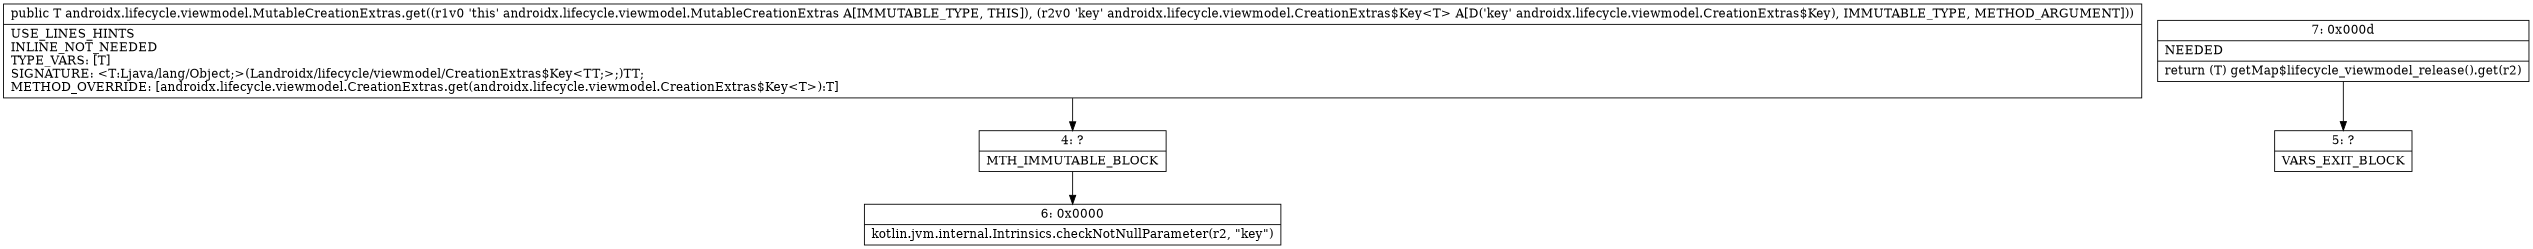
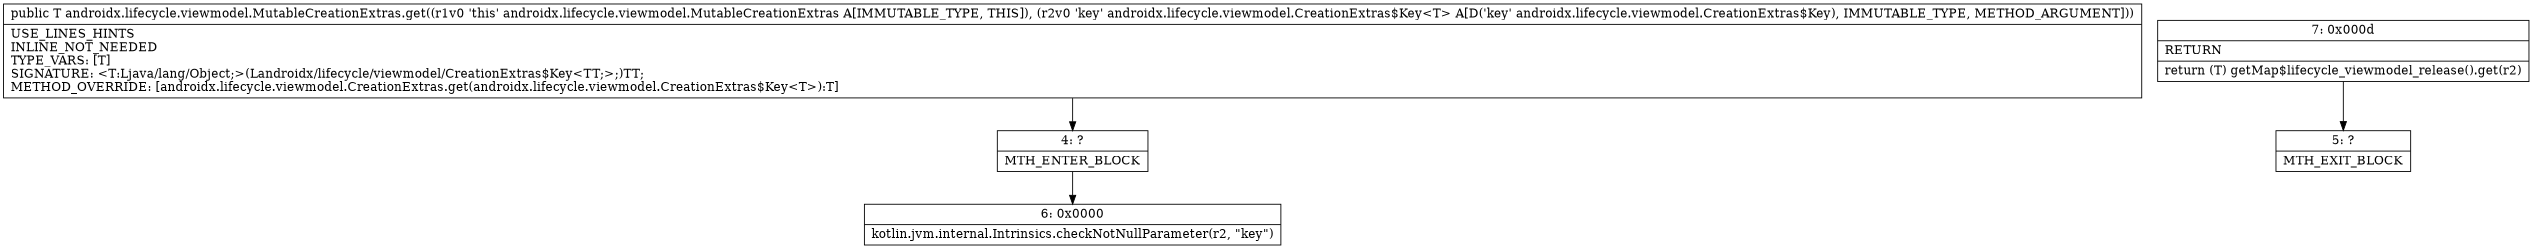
(2194, 51) -> (2194, 51)
(1073, 161) -> (1073, 161)
(2343, 161) -> (2343, 161)
